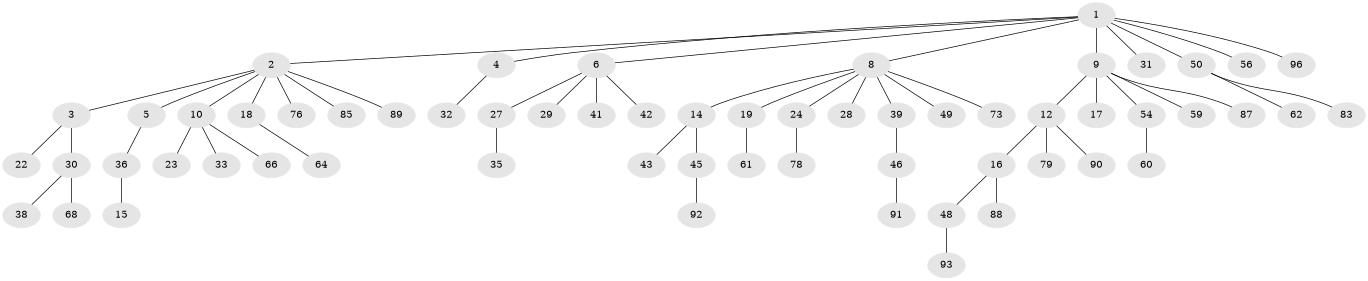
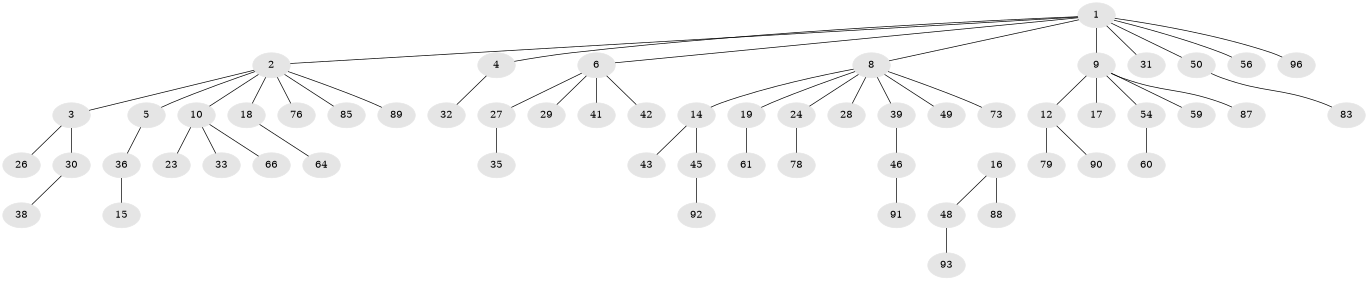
(1297, 115) -> none
(1022, 140) -> none
(22, 165) -> (22, 165)
(72, 215) -> none
